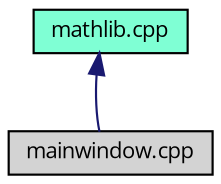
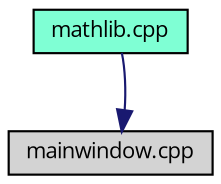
(96, 103) -> (125, 82)
